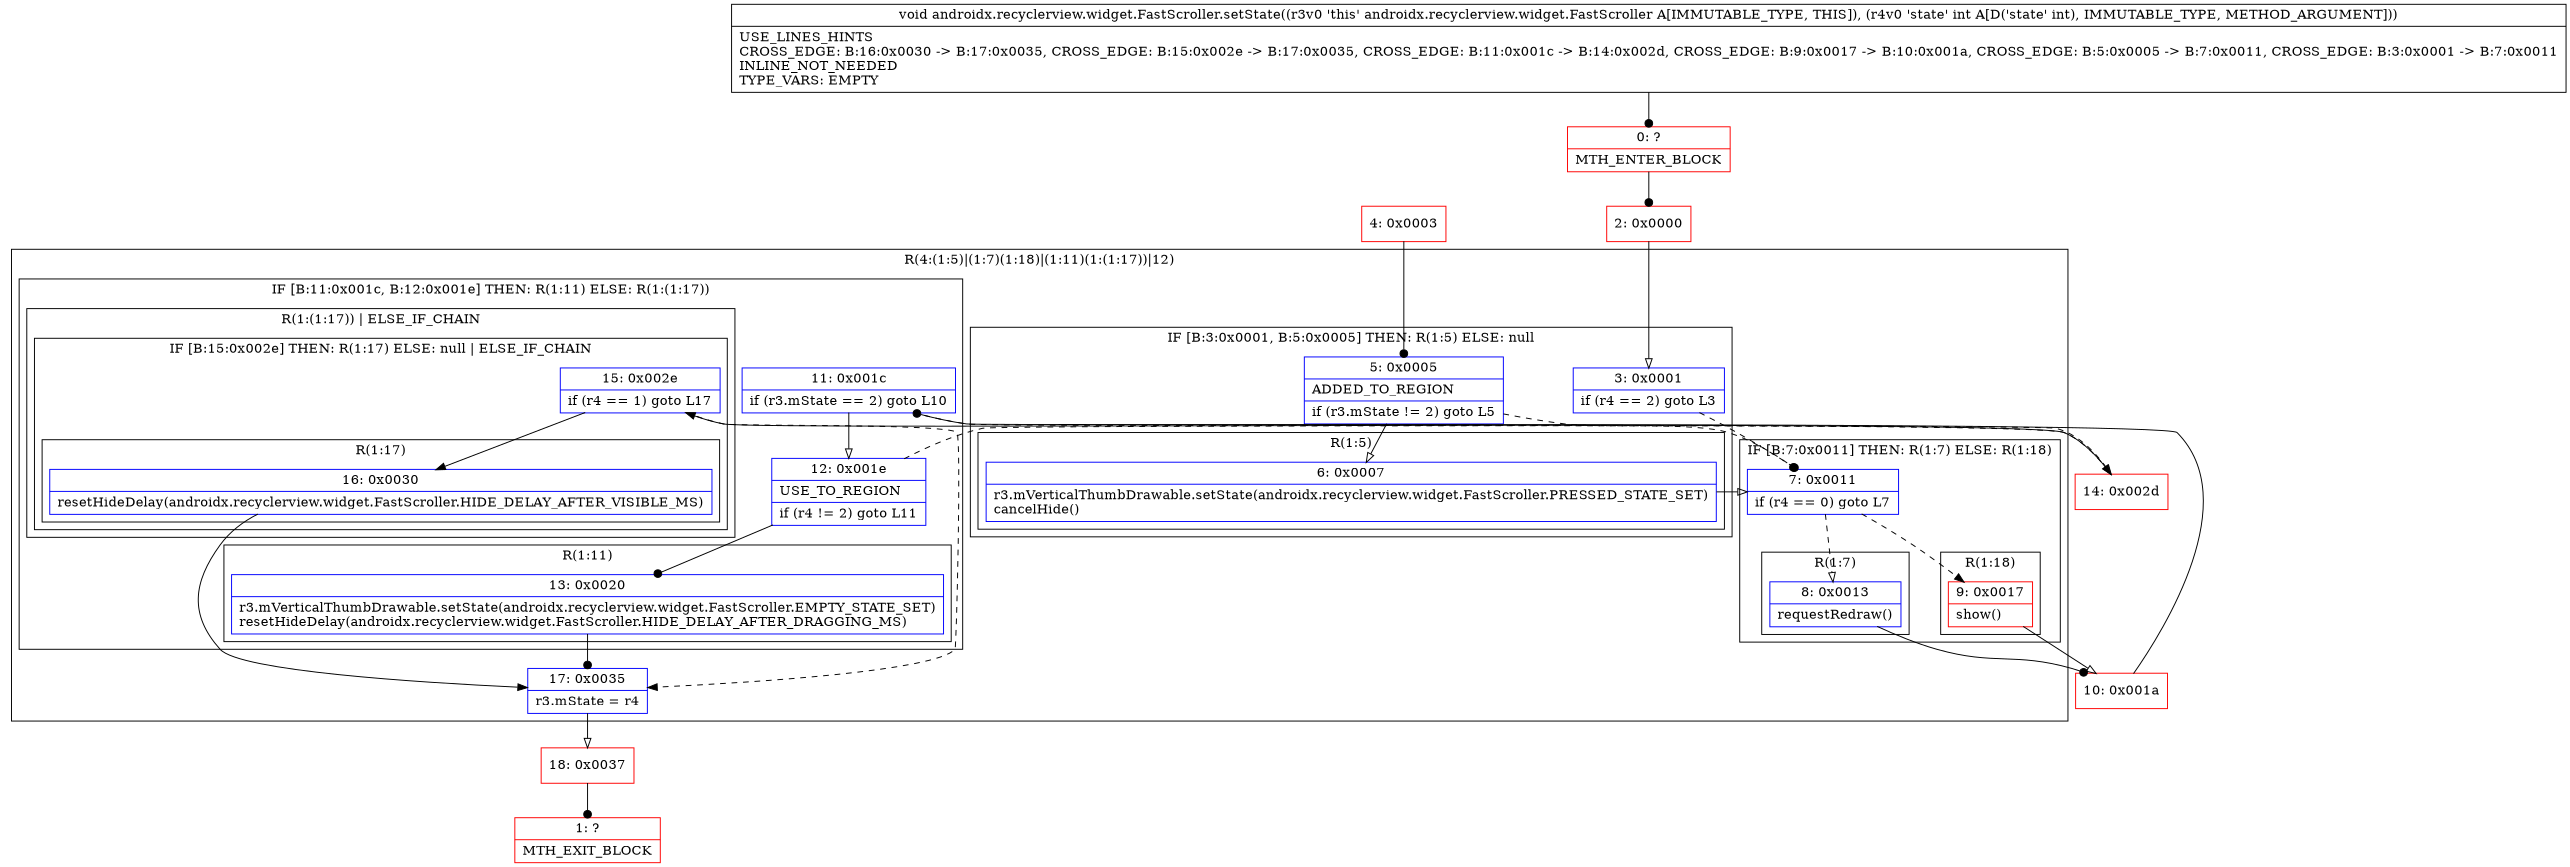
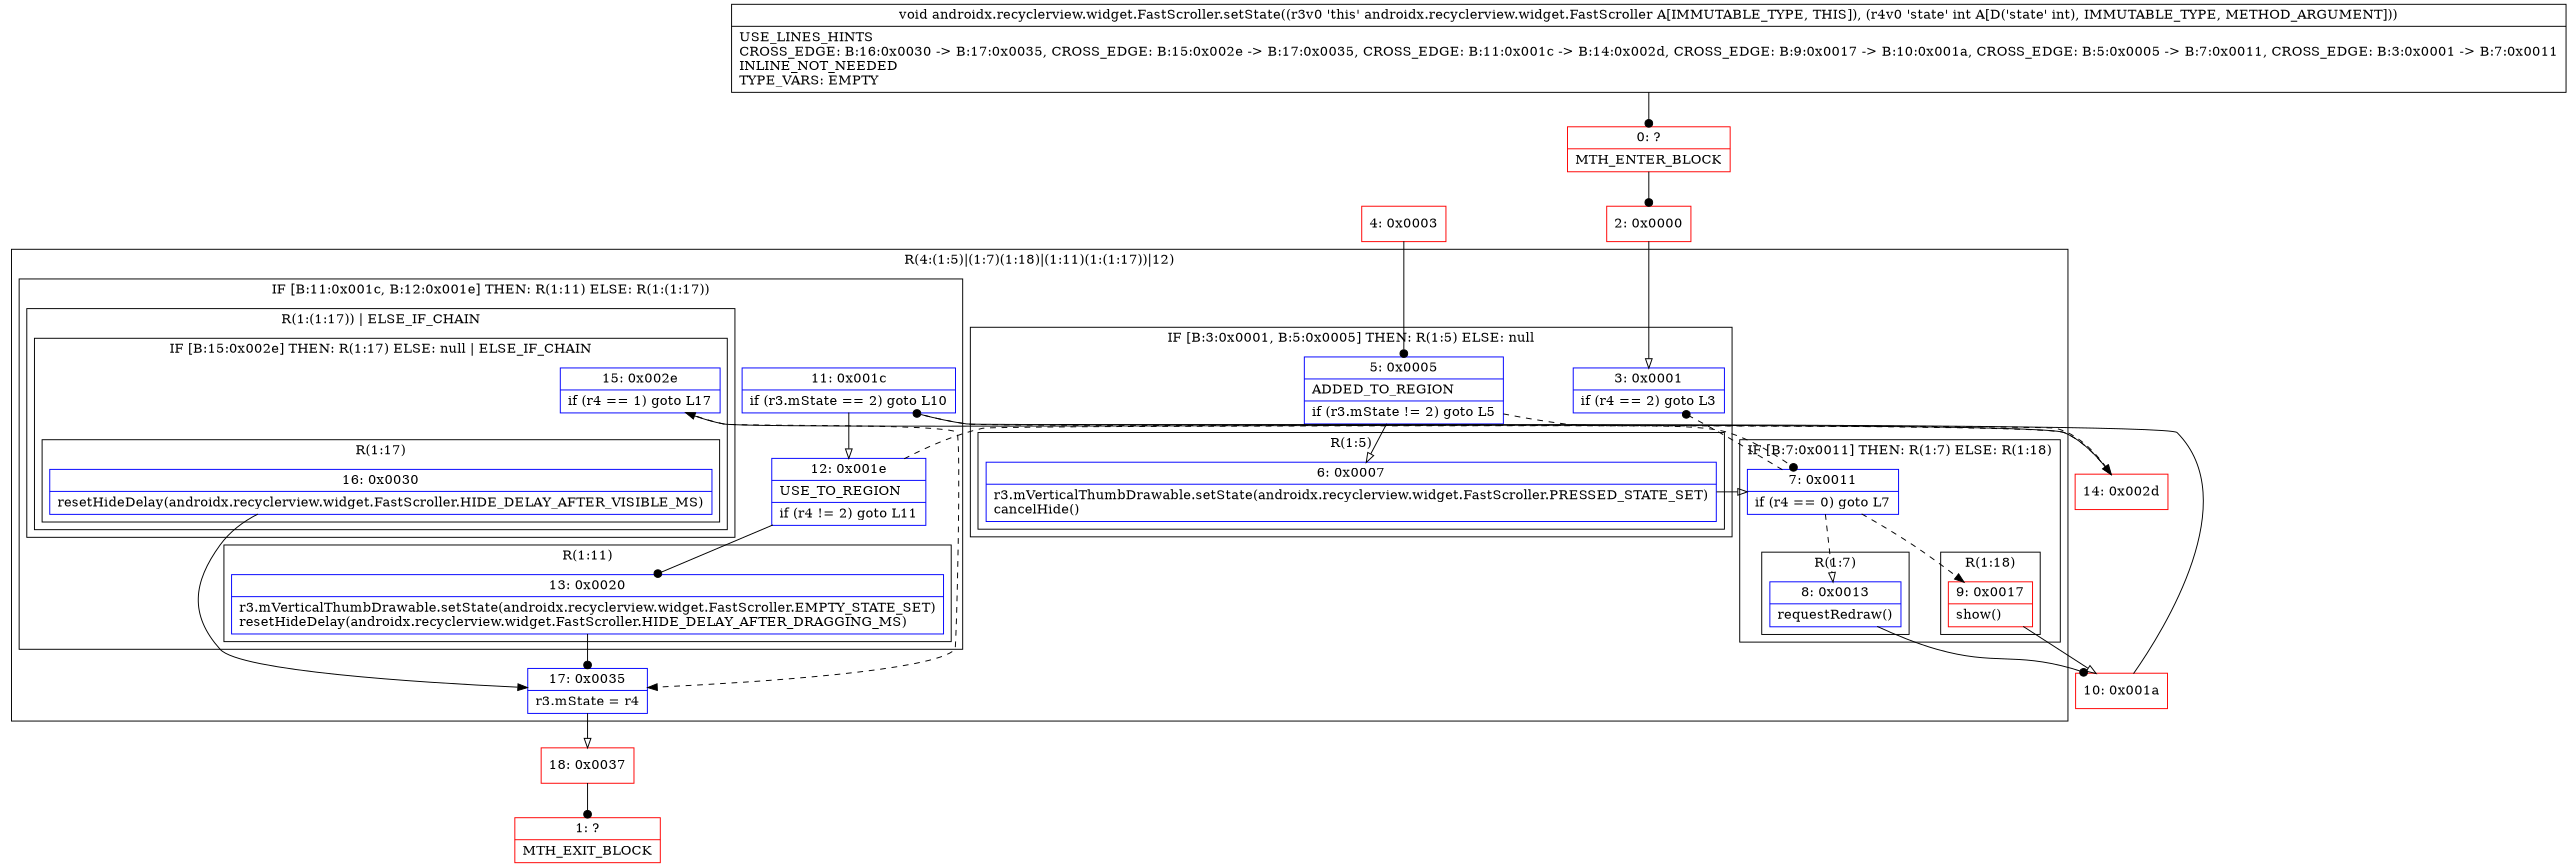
(533, 433) -> none
(1746, 438) -> (1746, 448)
